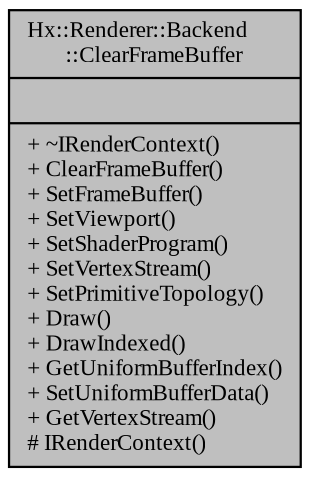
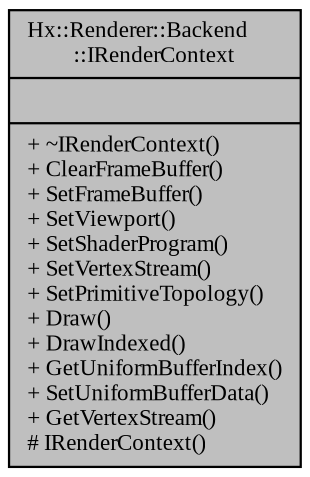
(155, 55) -> (155, 55)
